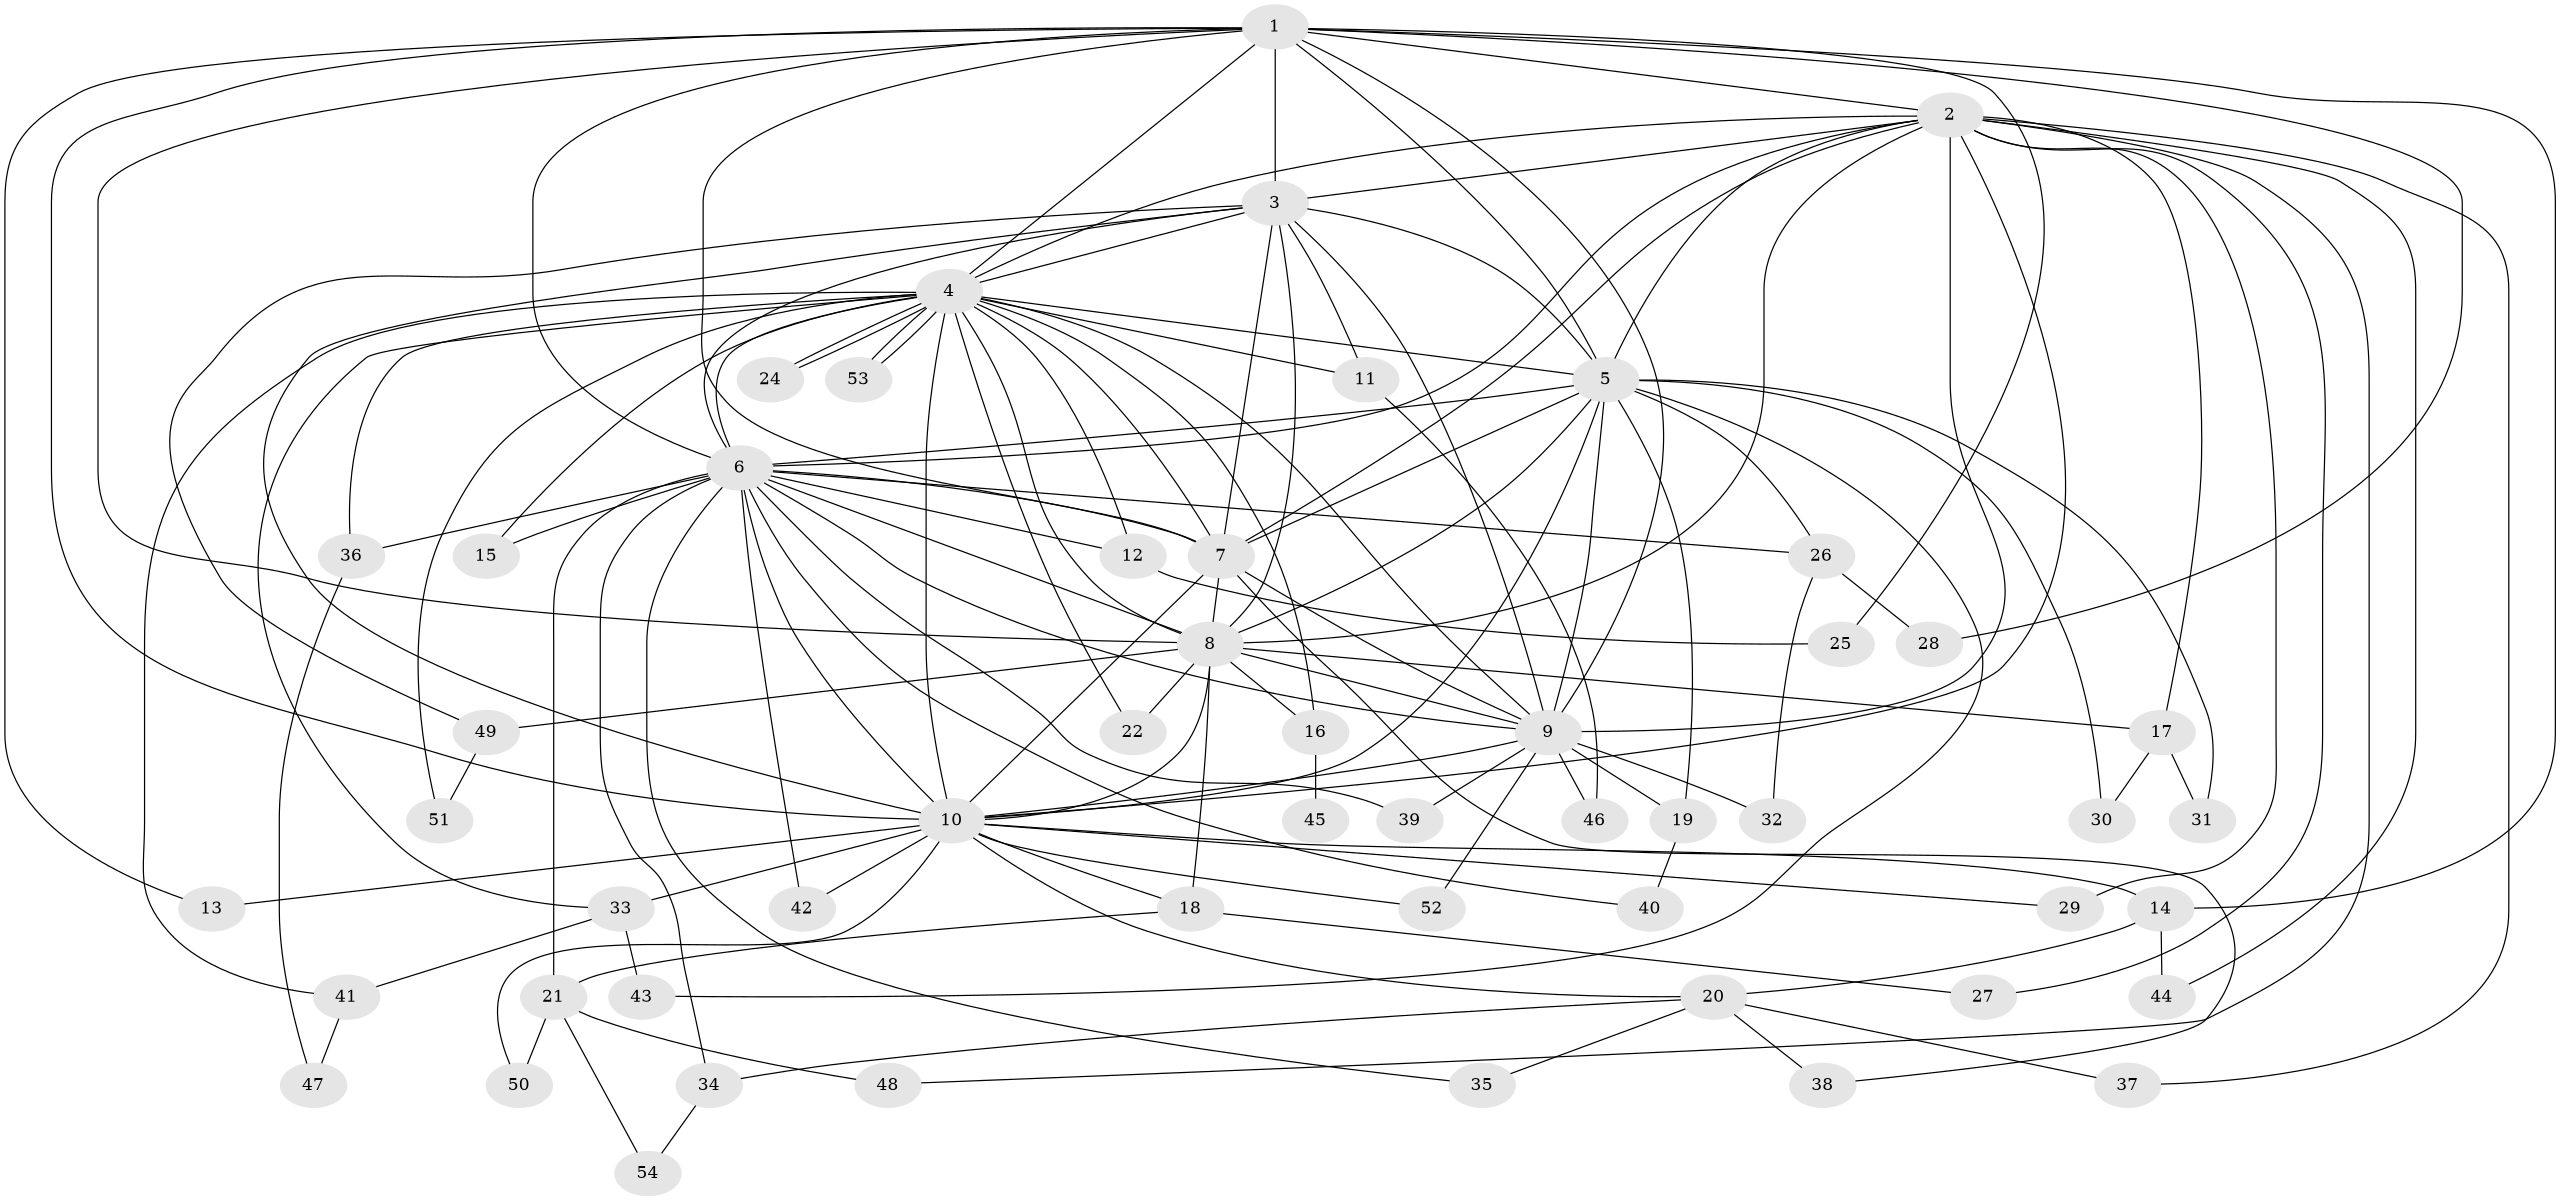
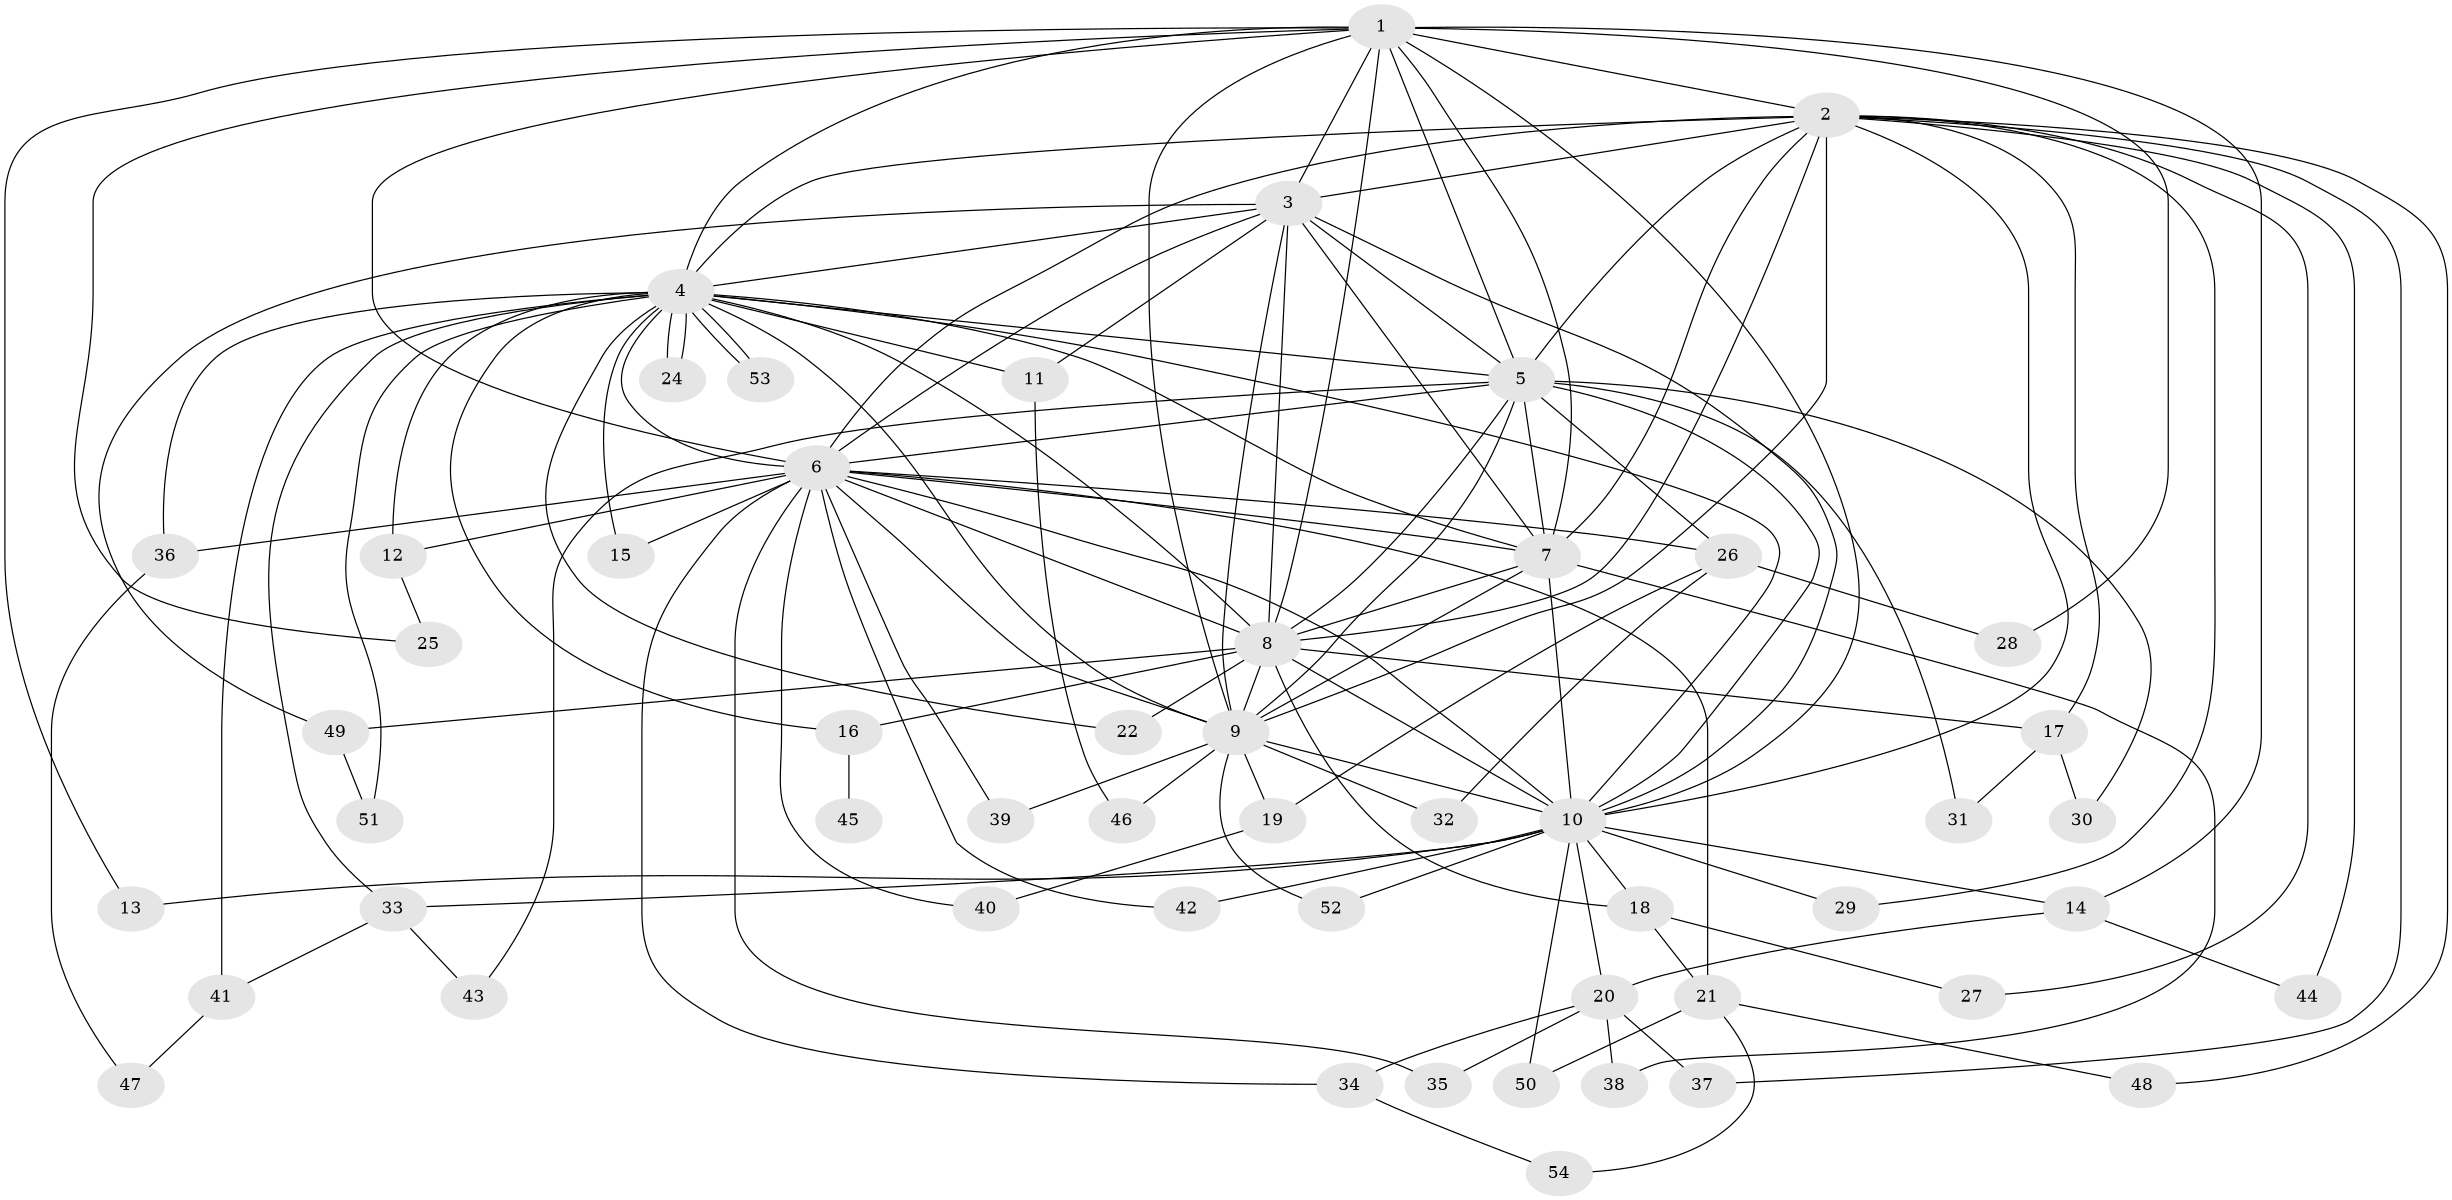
(1688, 593) -> (1494, 679)
